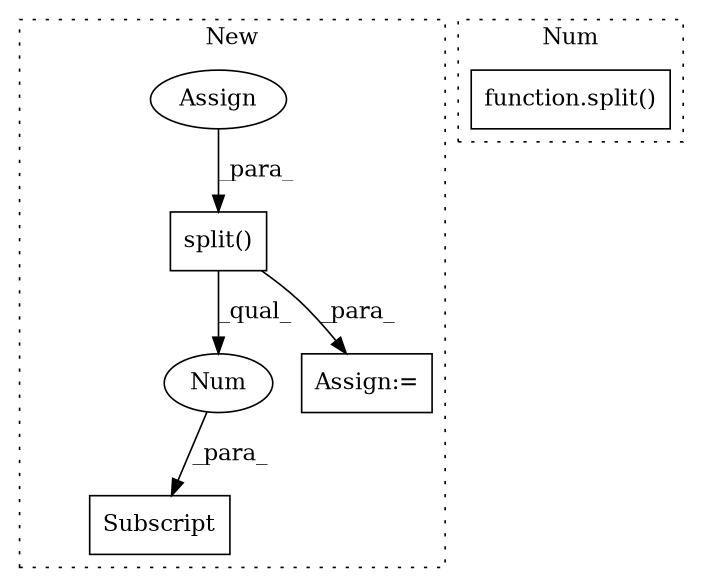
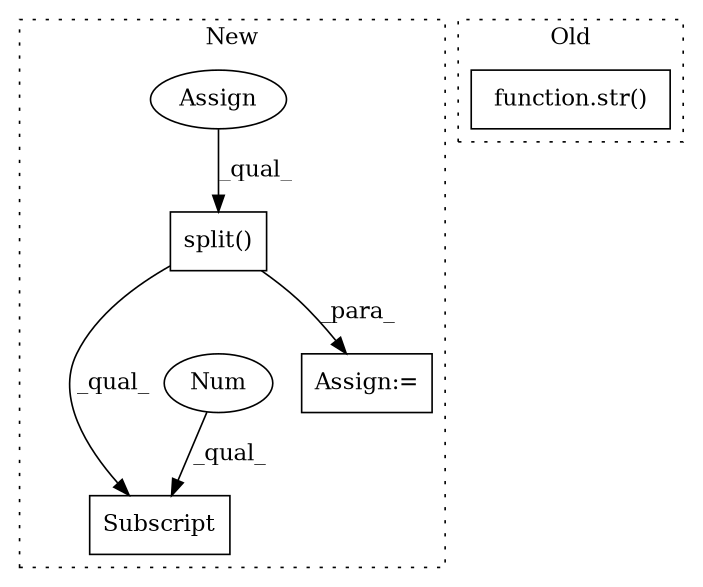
(571, 38) -> (571, 38)
(571, 99) -> (571, 99)
(256, 170) -> (256, 170)
(218, 304) -> (75, 360)
(230, 454) -> (230, 454)
